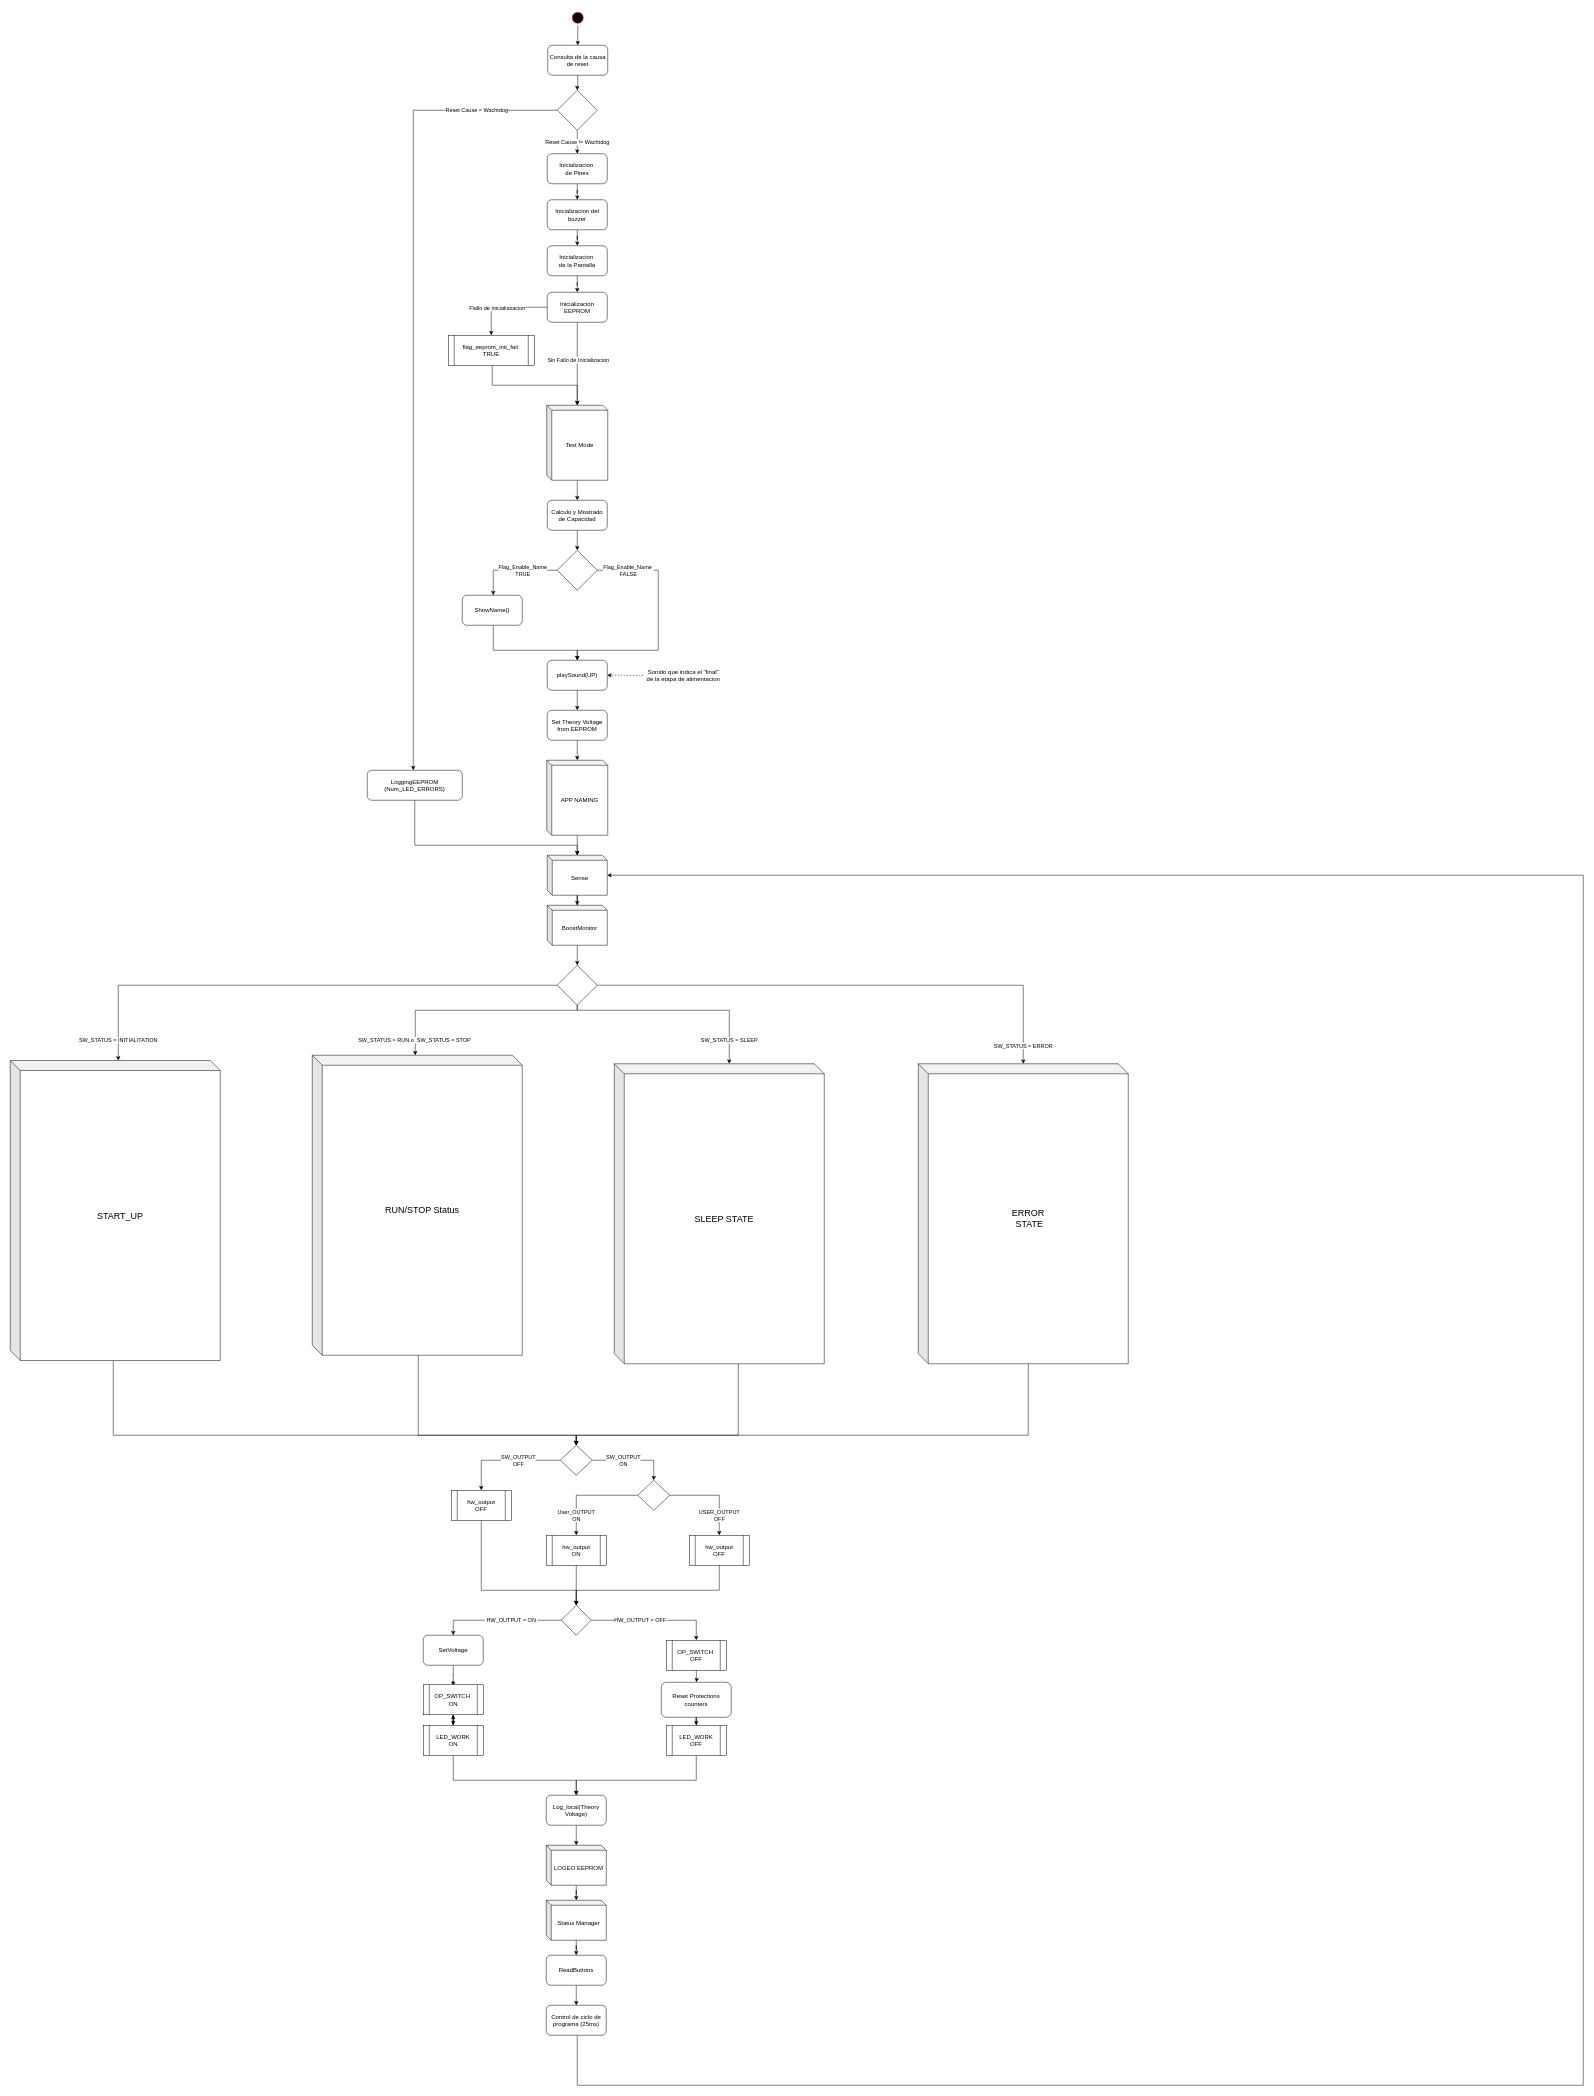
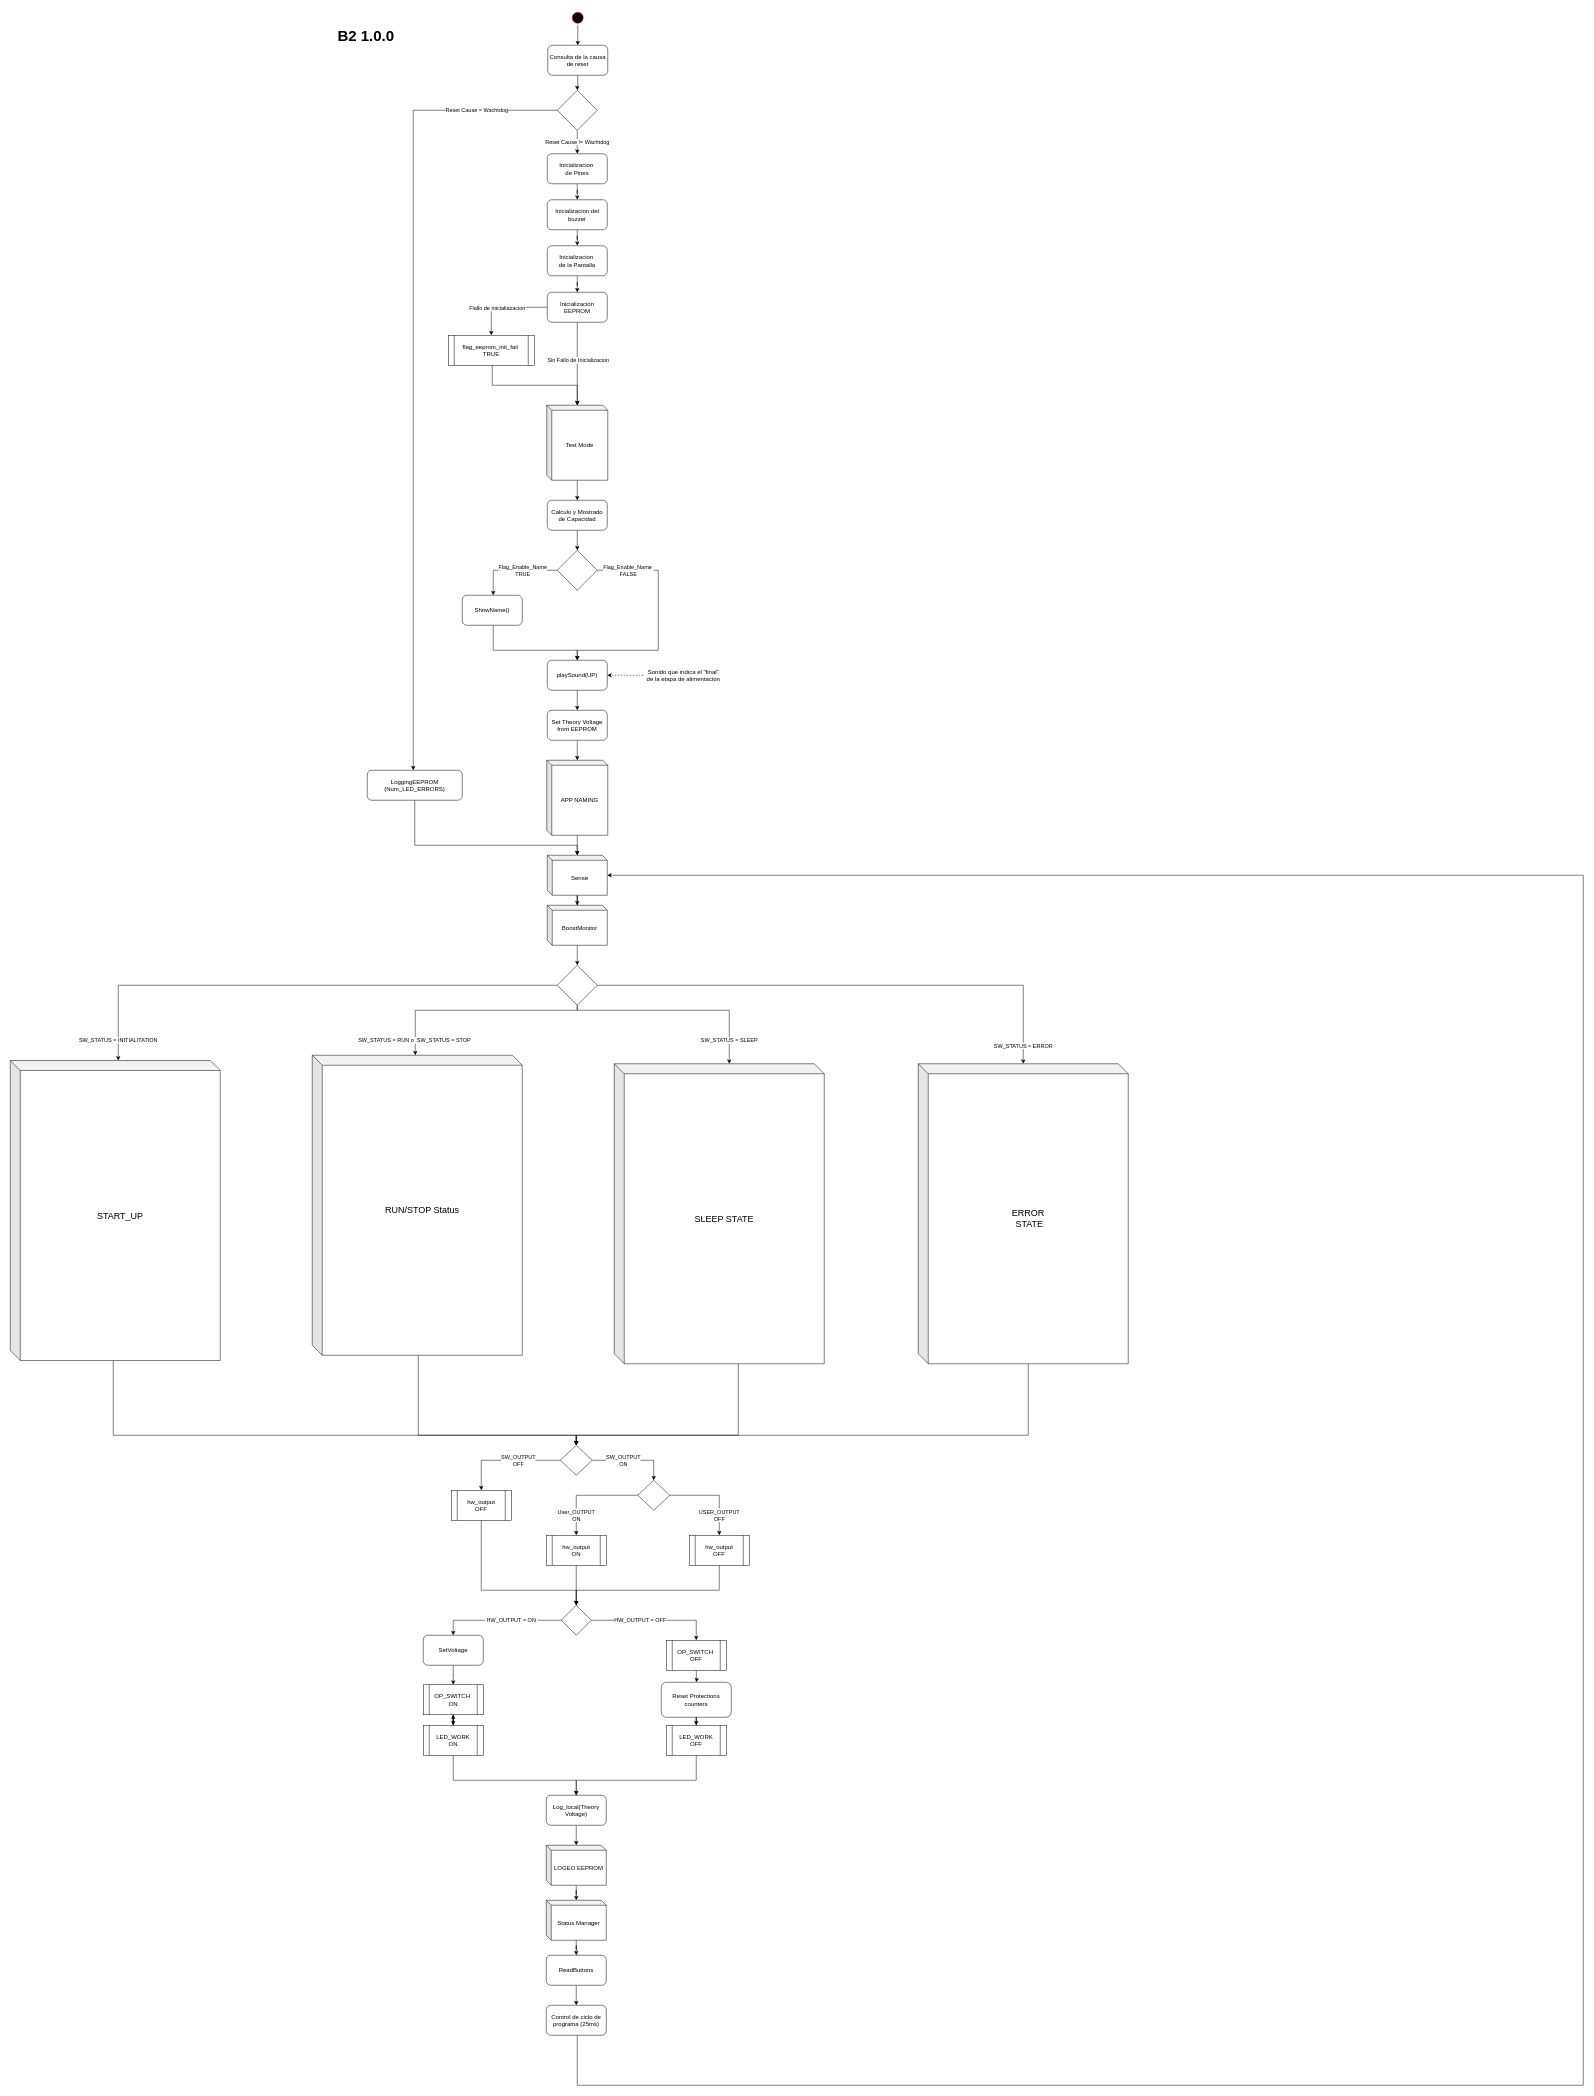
none -> (366, 35)
(453, 1679) -> (453, 1679)
